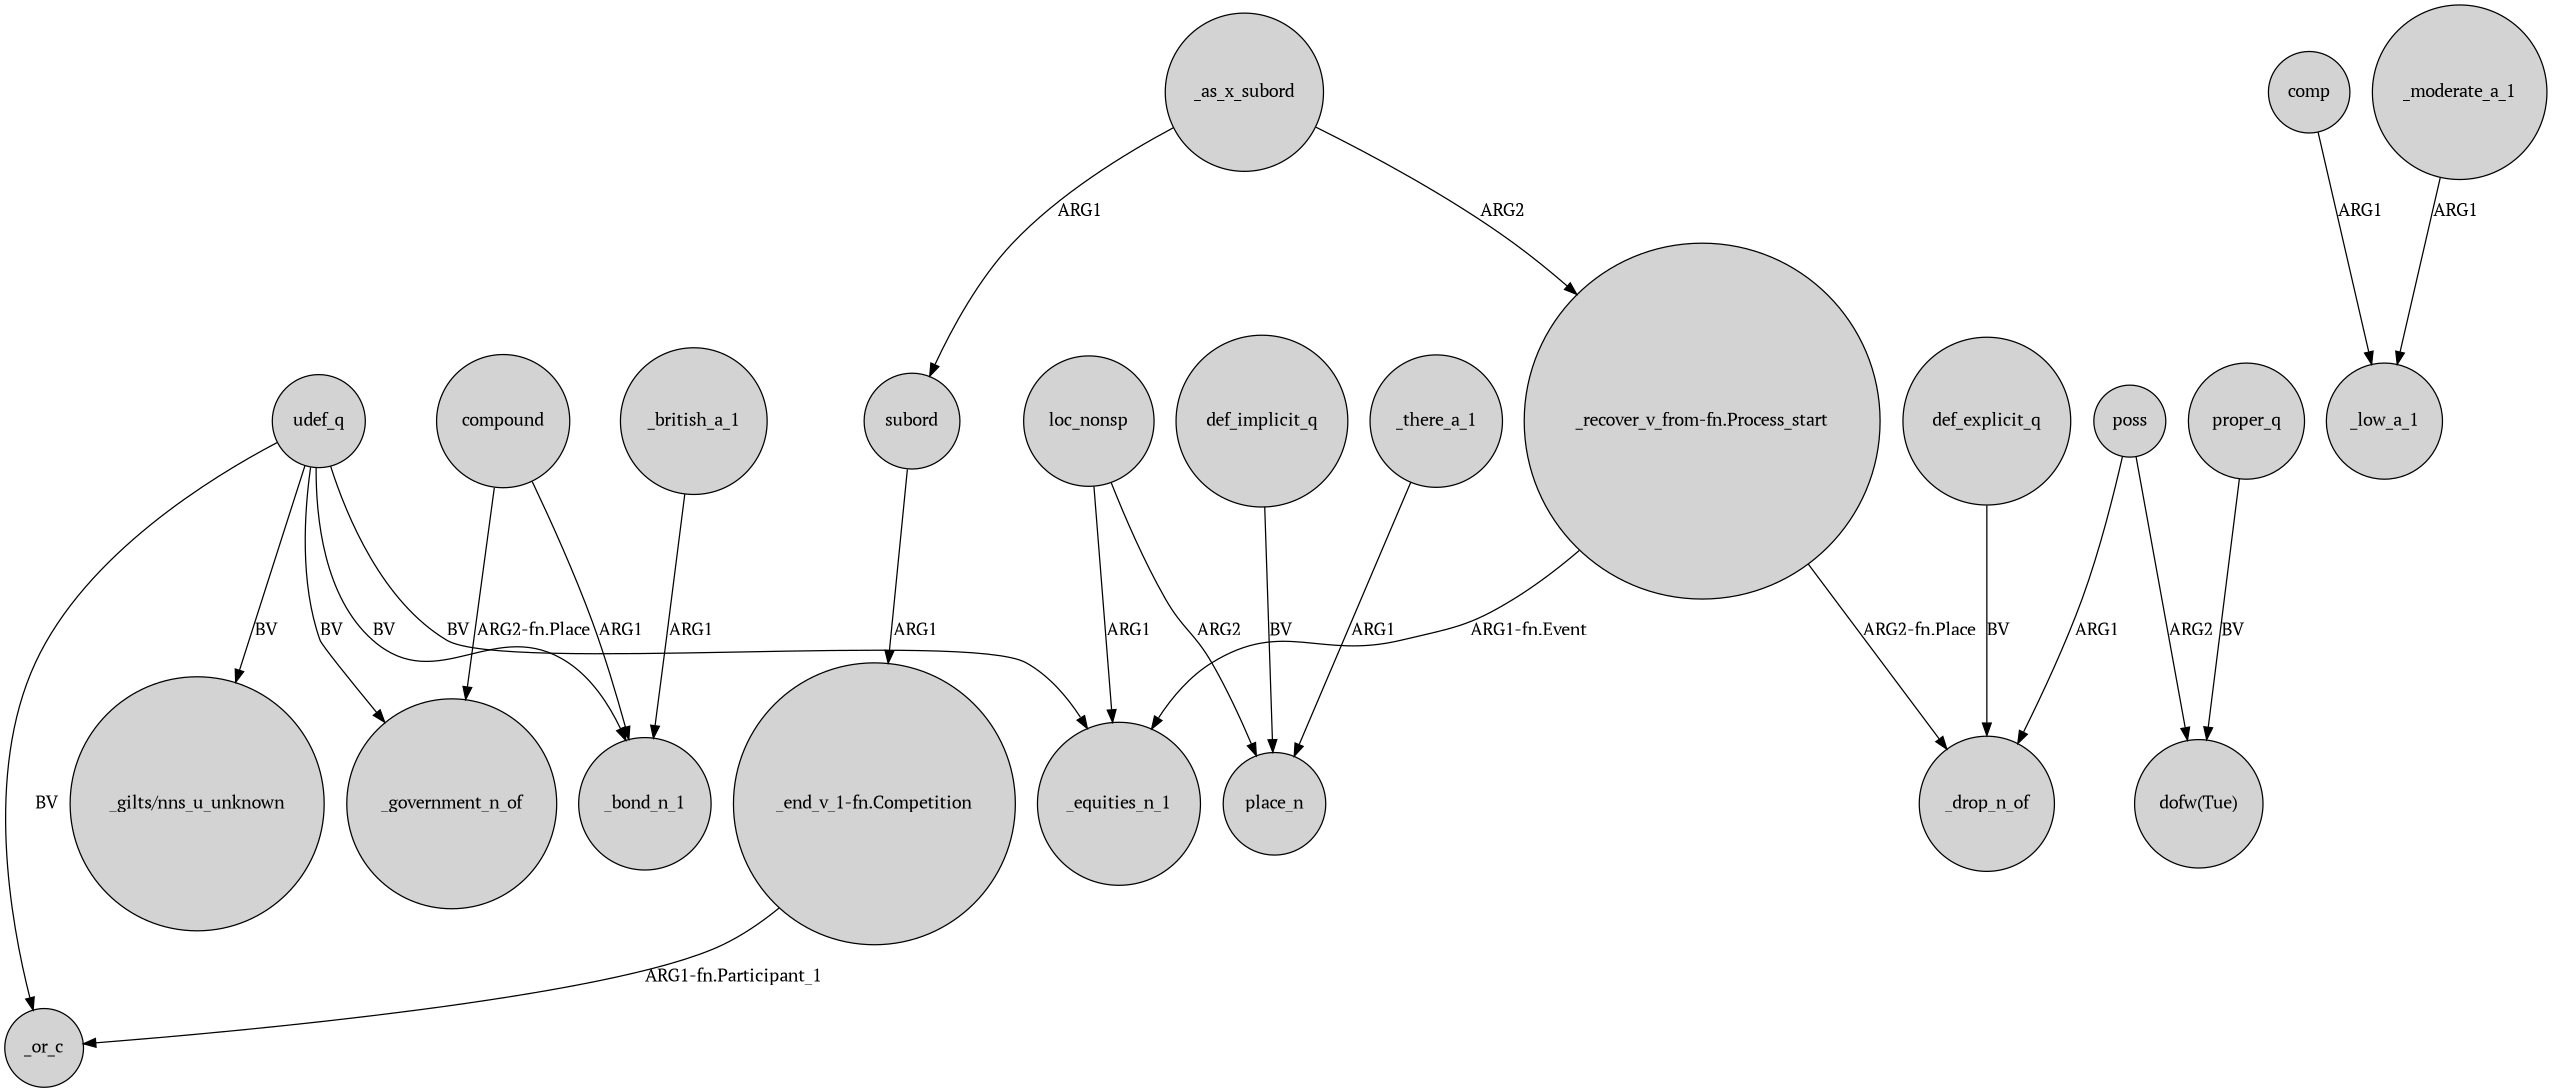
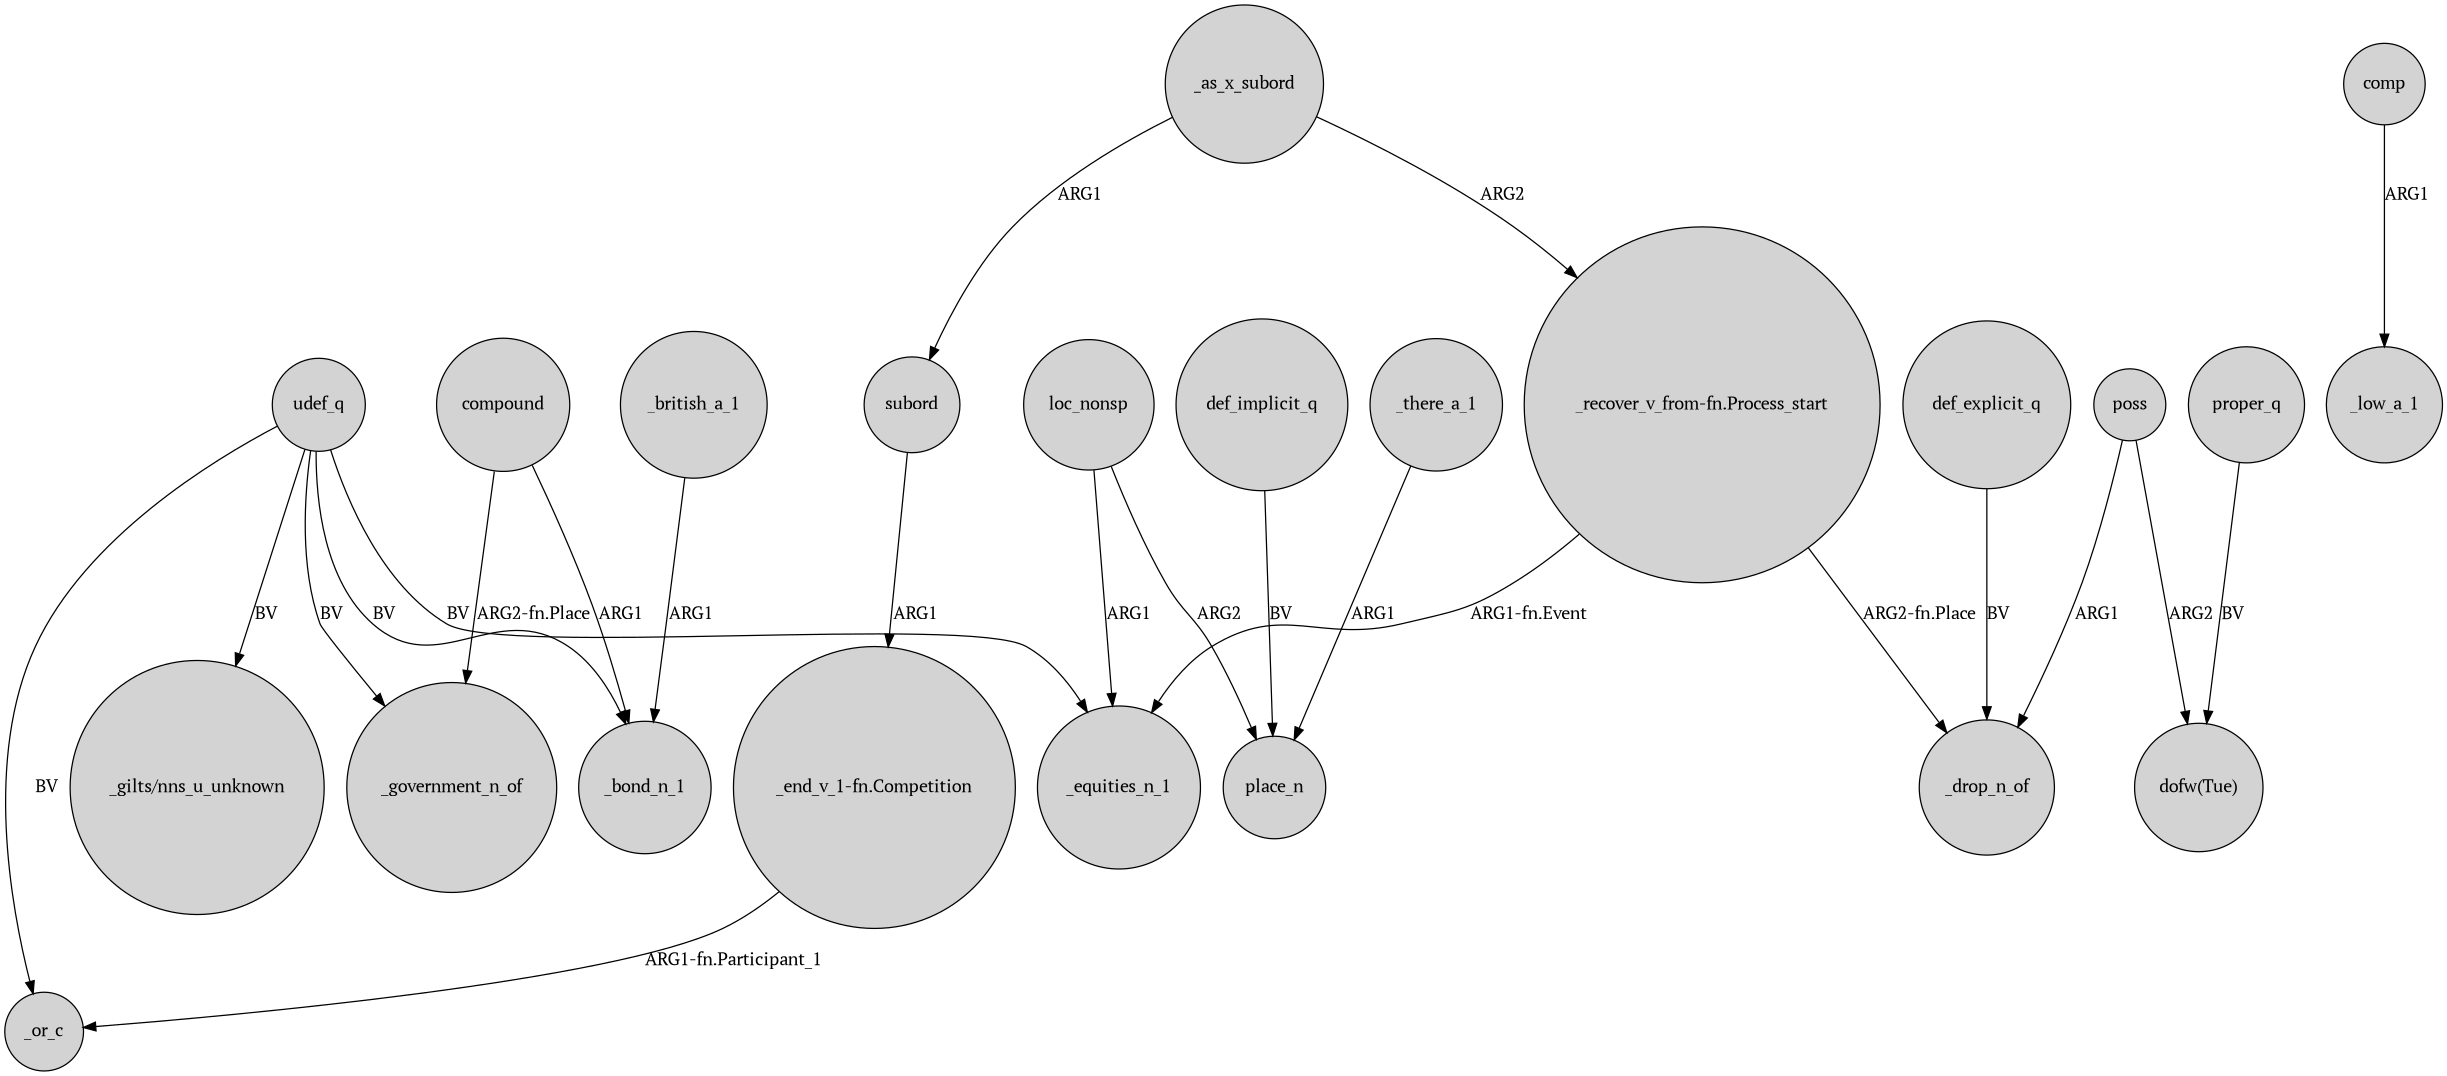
(2460, 92) -> none
